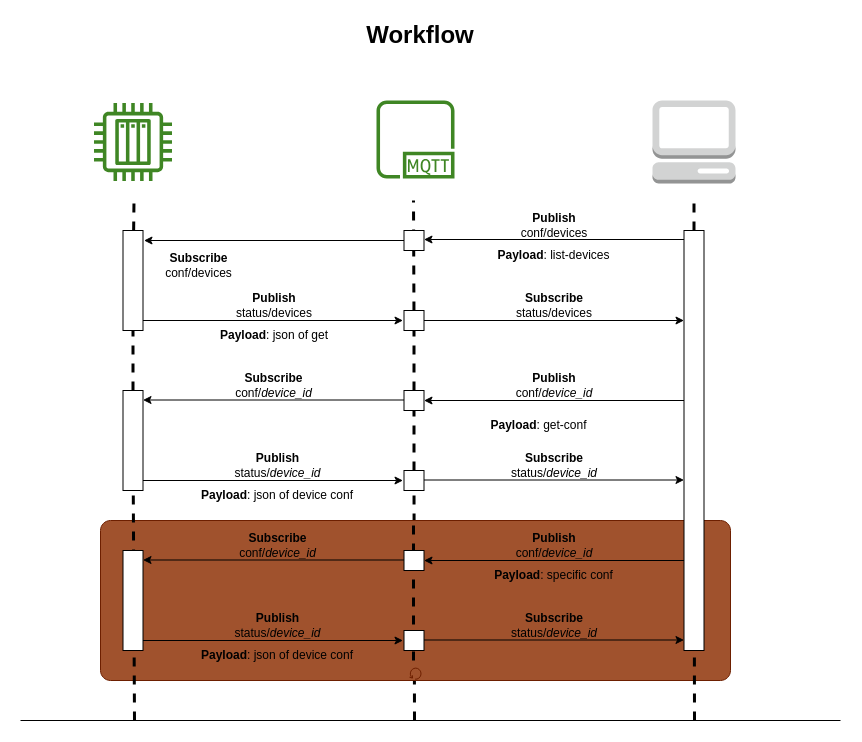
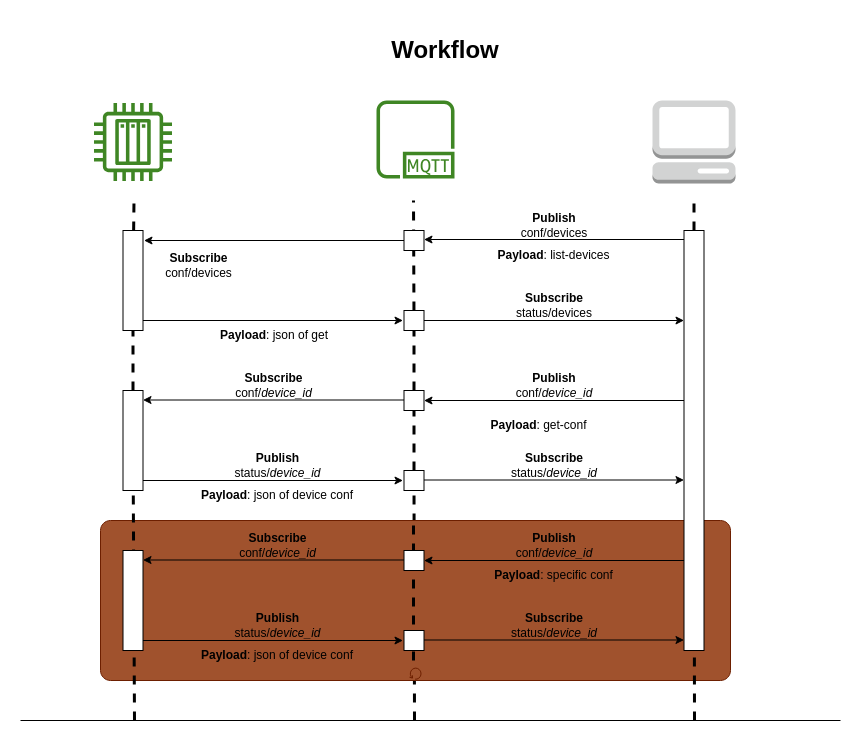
(421, 36) -> (446, 51)
(274, 306) -> none
